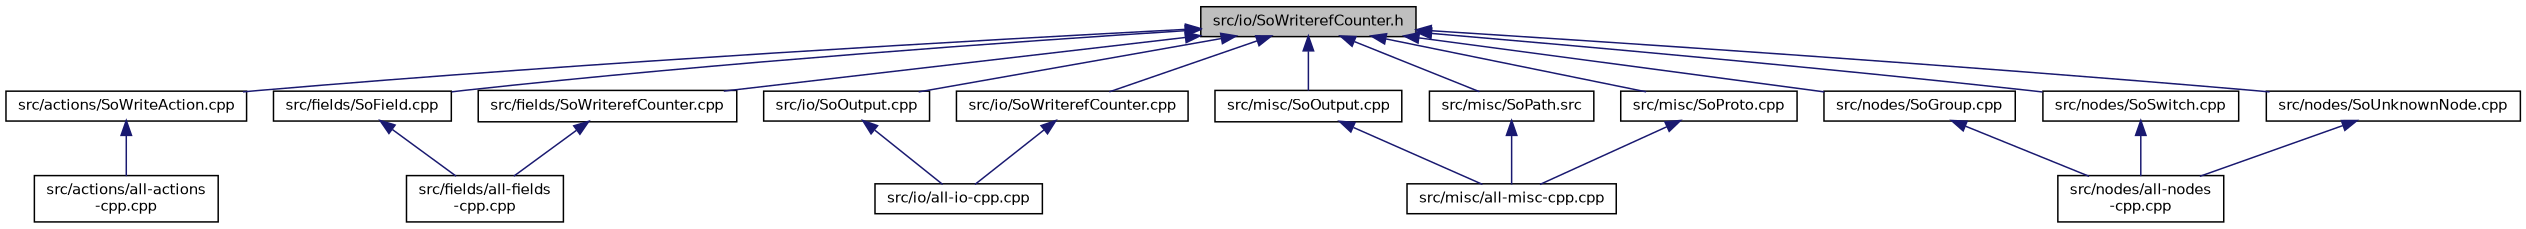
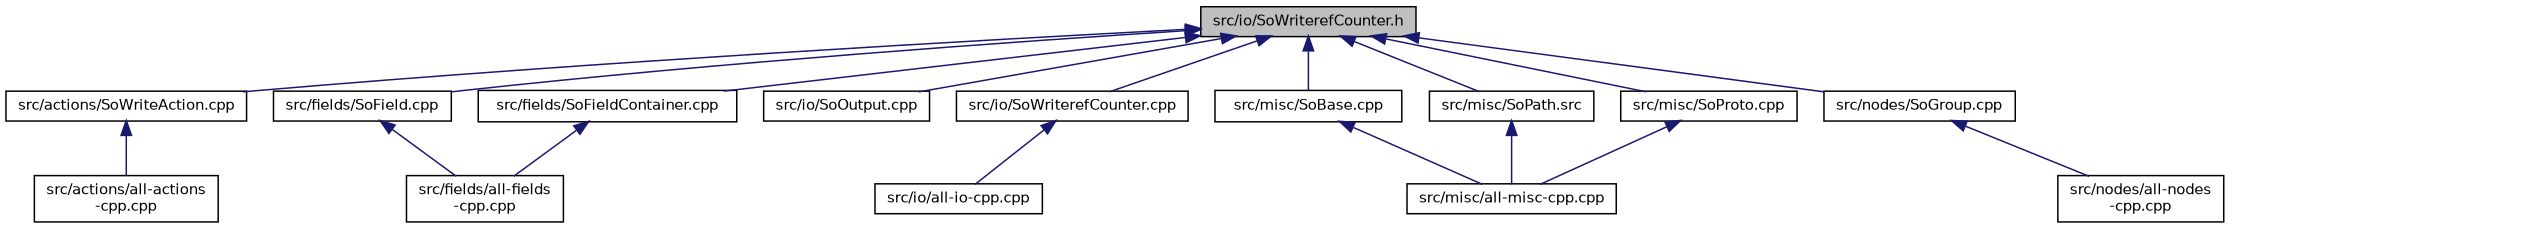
(607, 106) -> (607, 106)
(1308, 106) -> (1308, 106)
(2141, 106) -> none
(2393, 106) -> none
(909, 157) -> none
